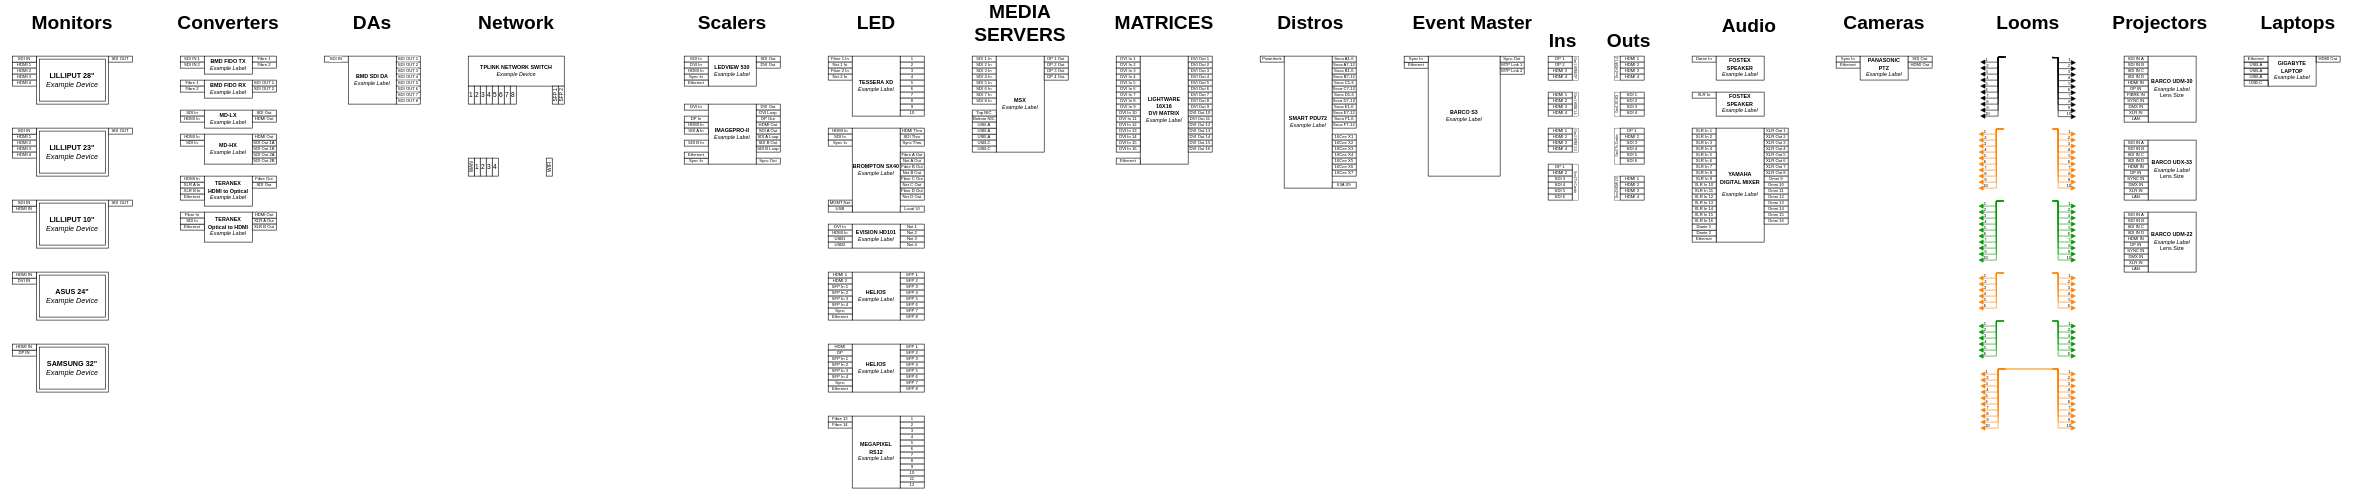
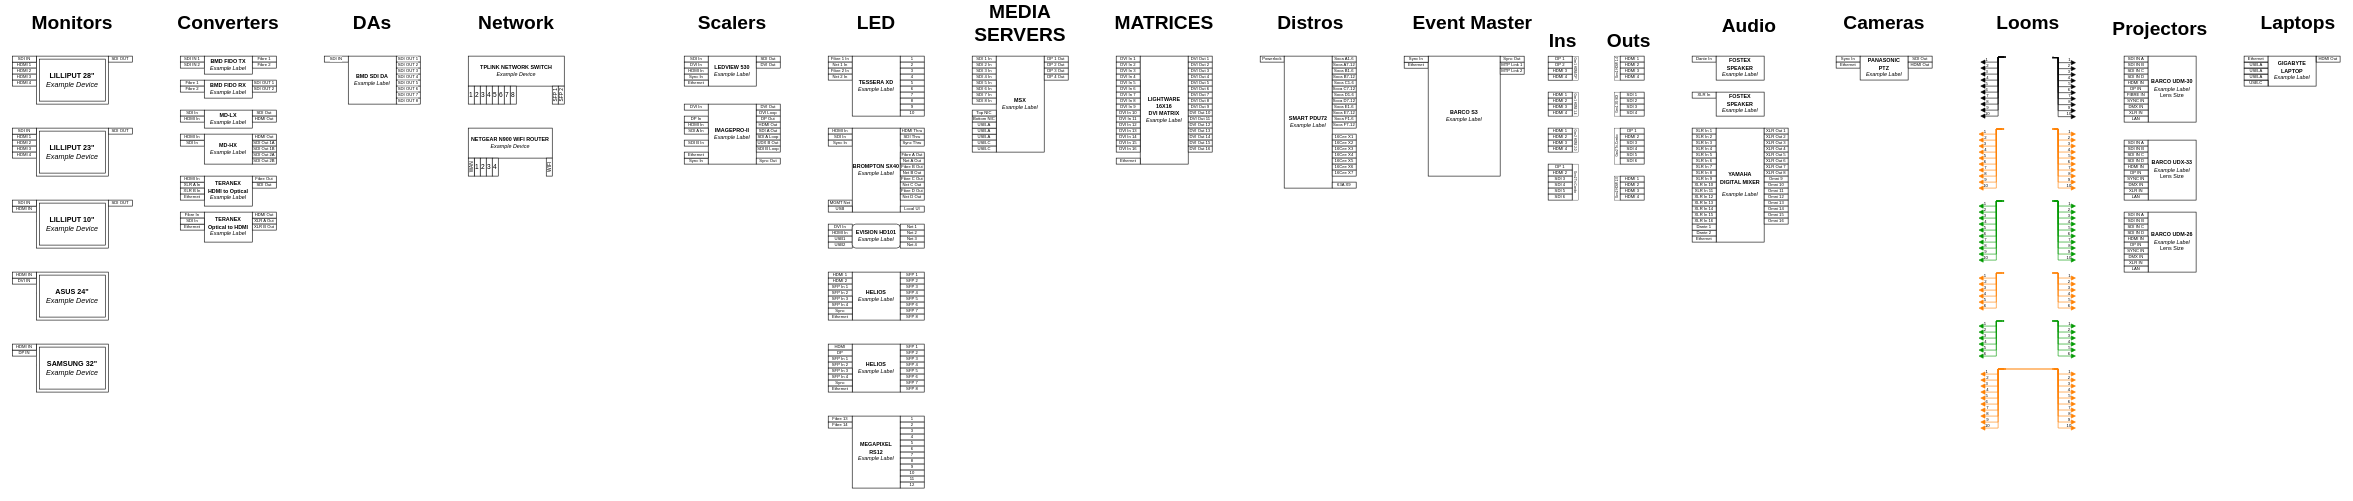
(2160, 23) -> (2160, 29)
none -> (510, 143)
(768, 143) -> (768, 143)
(876, 236) -> (876, 236)
(2172, 242) -> (2172, 242)
